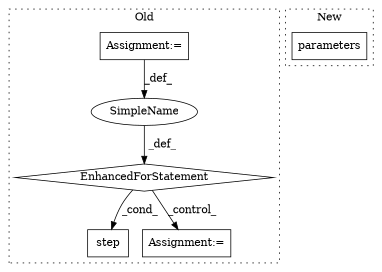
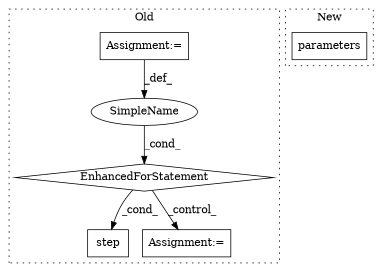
(162, 145) -> (162, 145)
